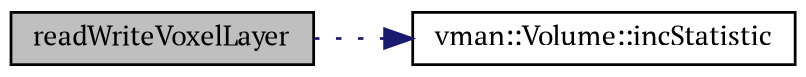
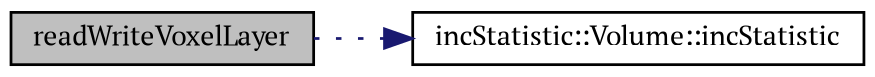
(604, 39) -> (638, 39)
